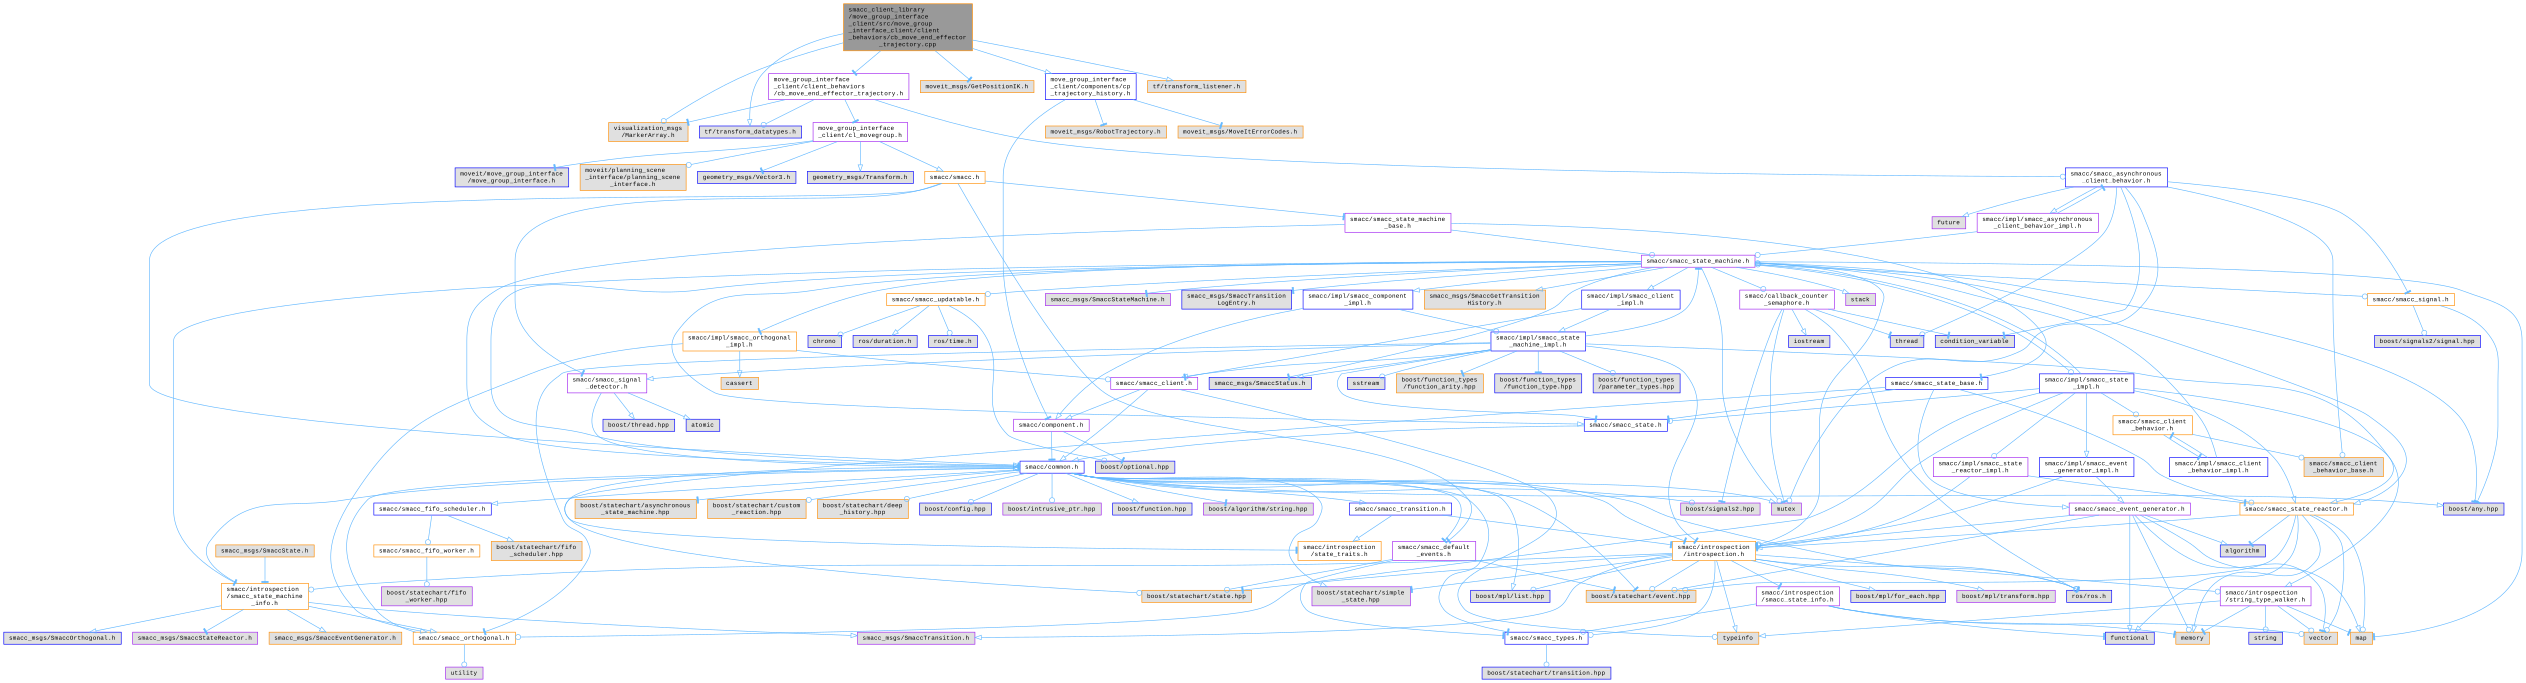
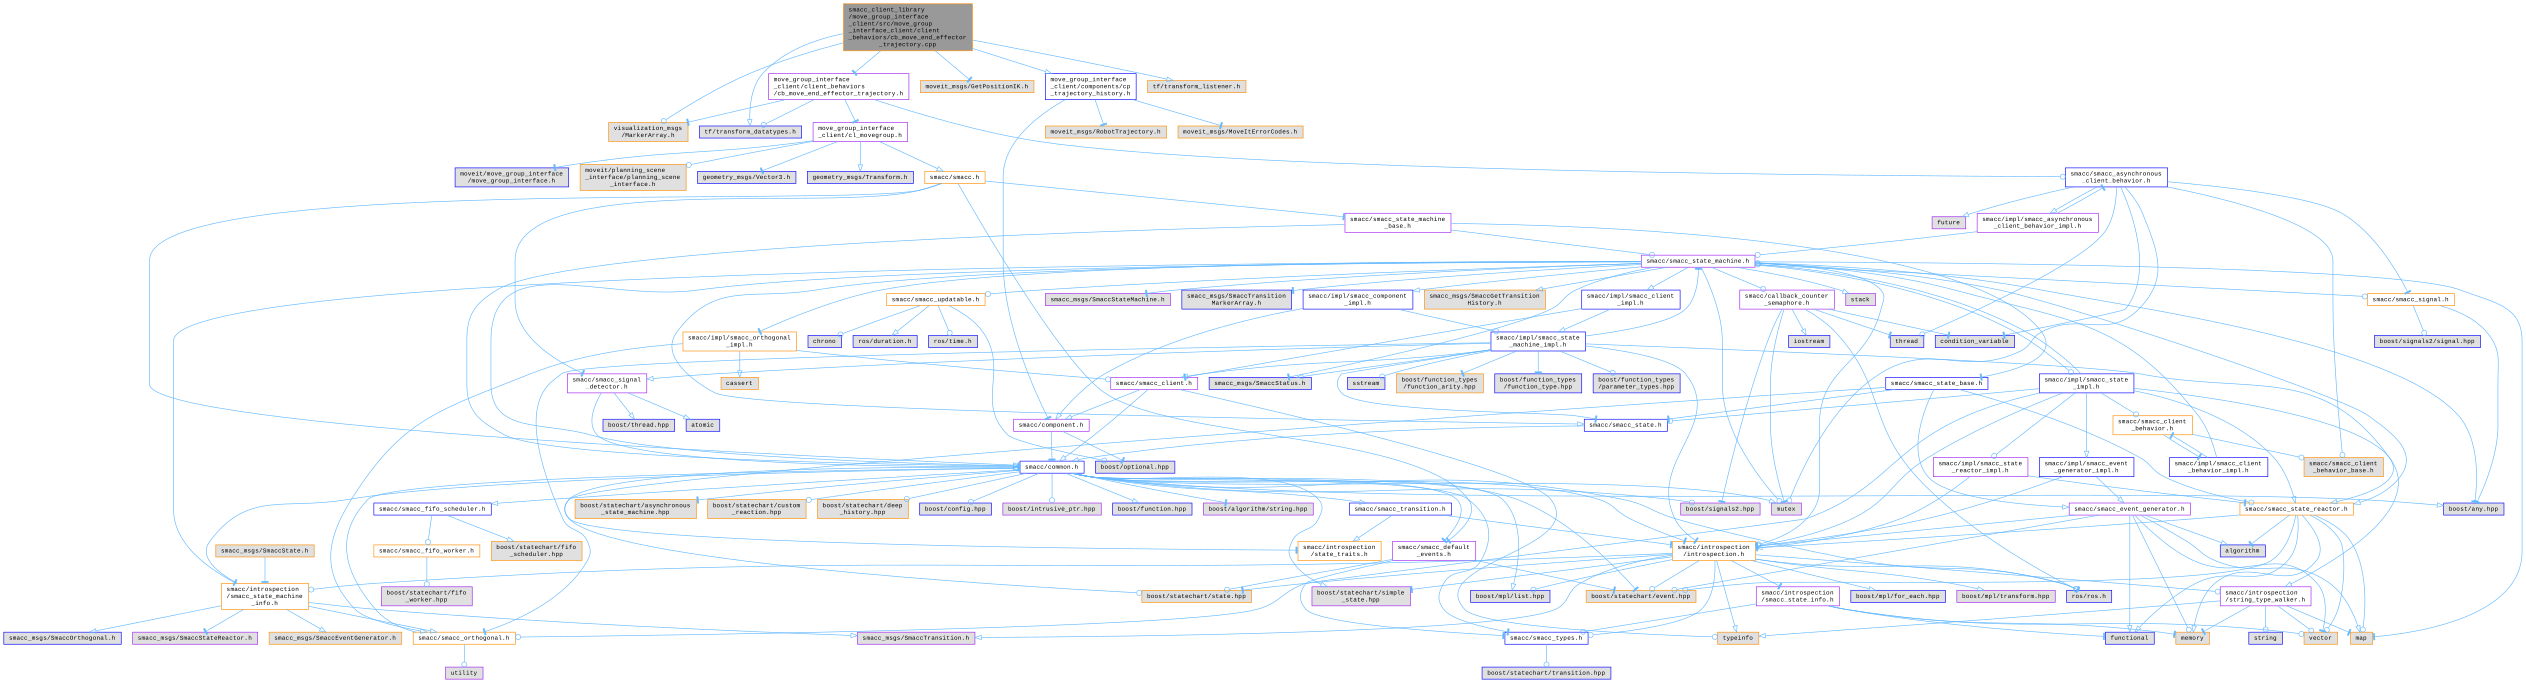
(1237, 300) -> (1237, 300)
